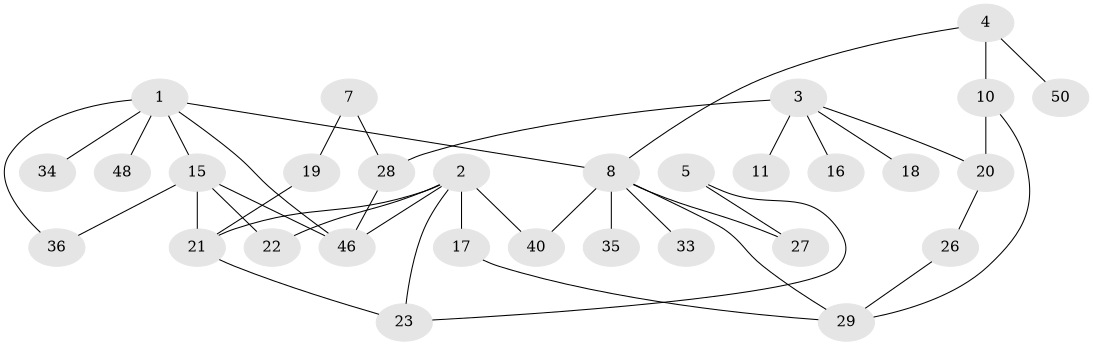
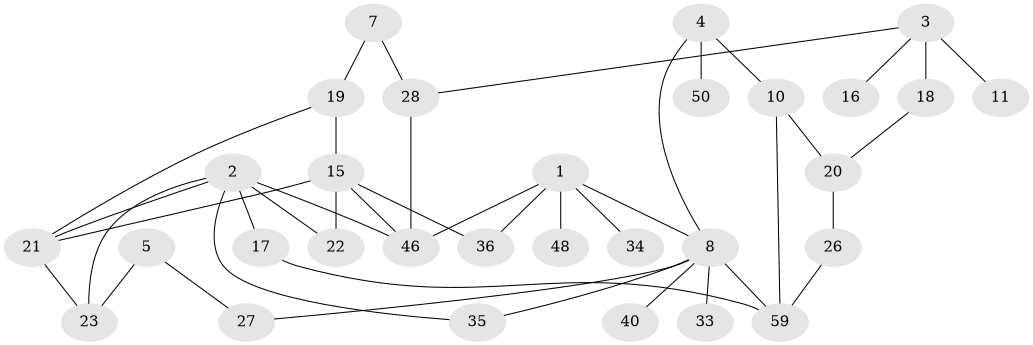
(894, 133) -> (880, 135)
(179, 135) -> (336, 135)
(499, 210) -> (294, 298)
(846, 322) -> (780, 322)
